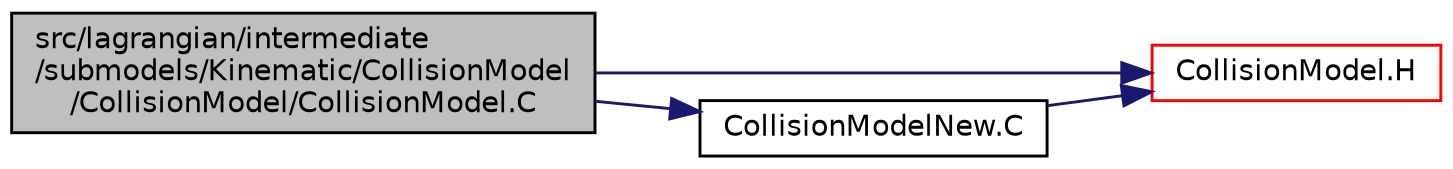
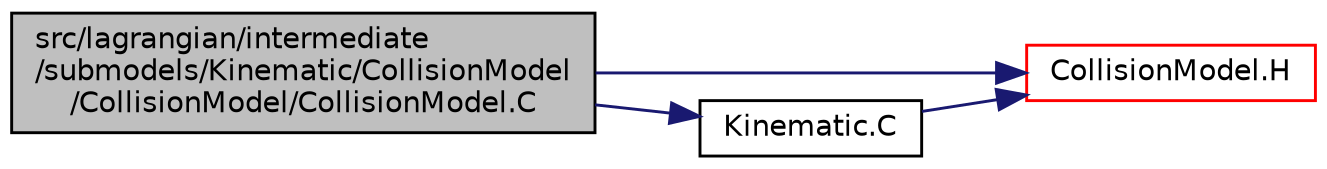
(874, 128) -> (811, 128)
